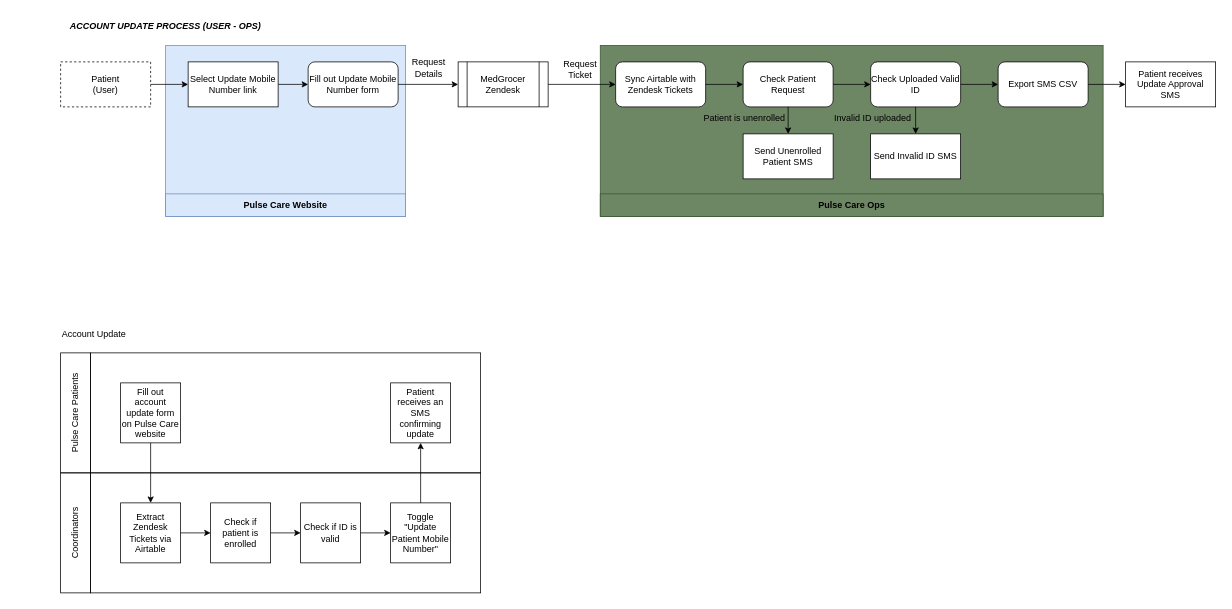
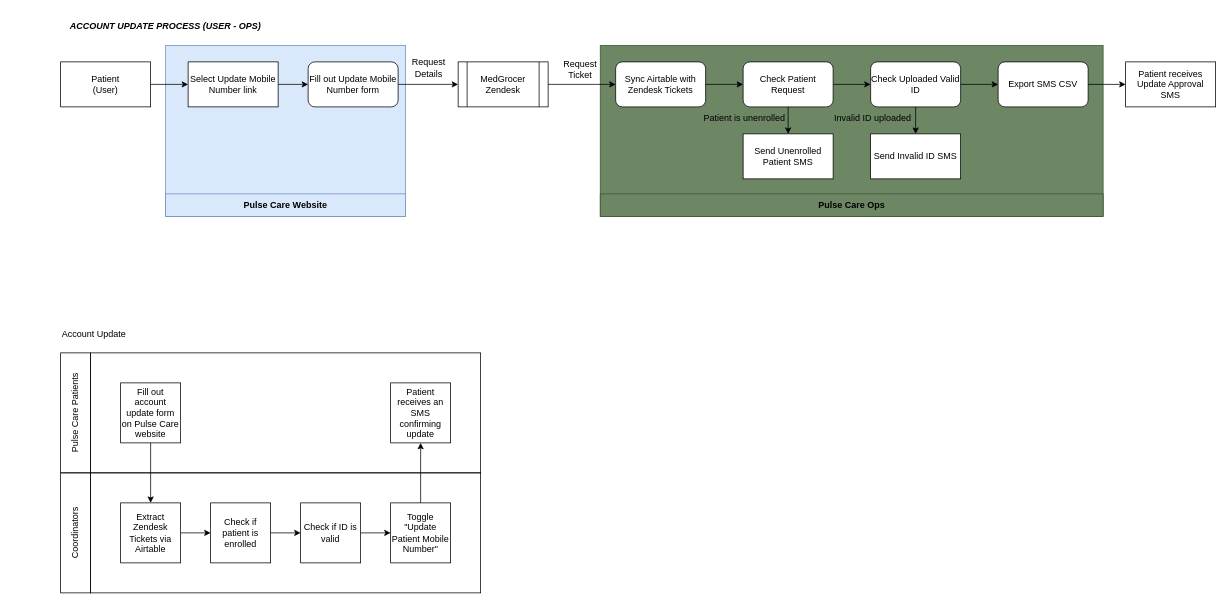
(105, 84) -> (105, 84)
